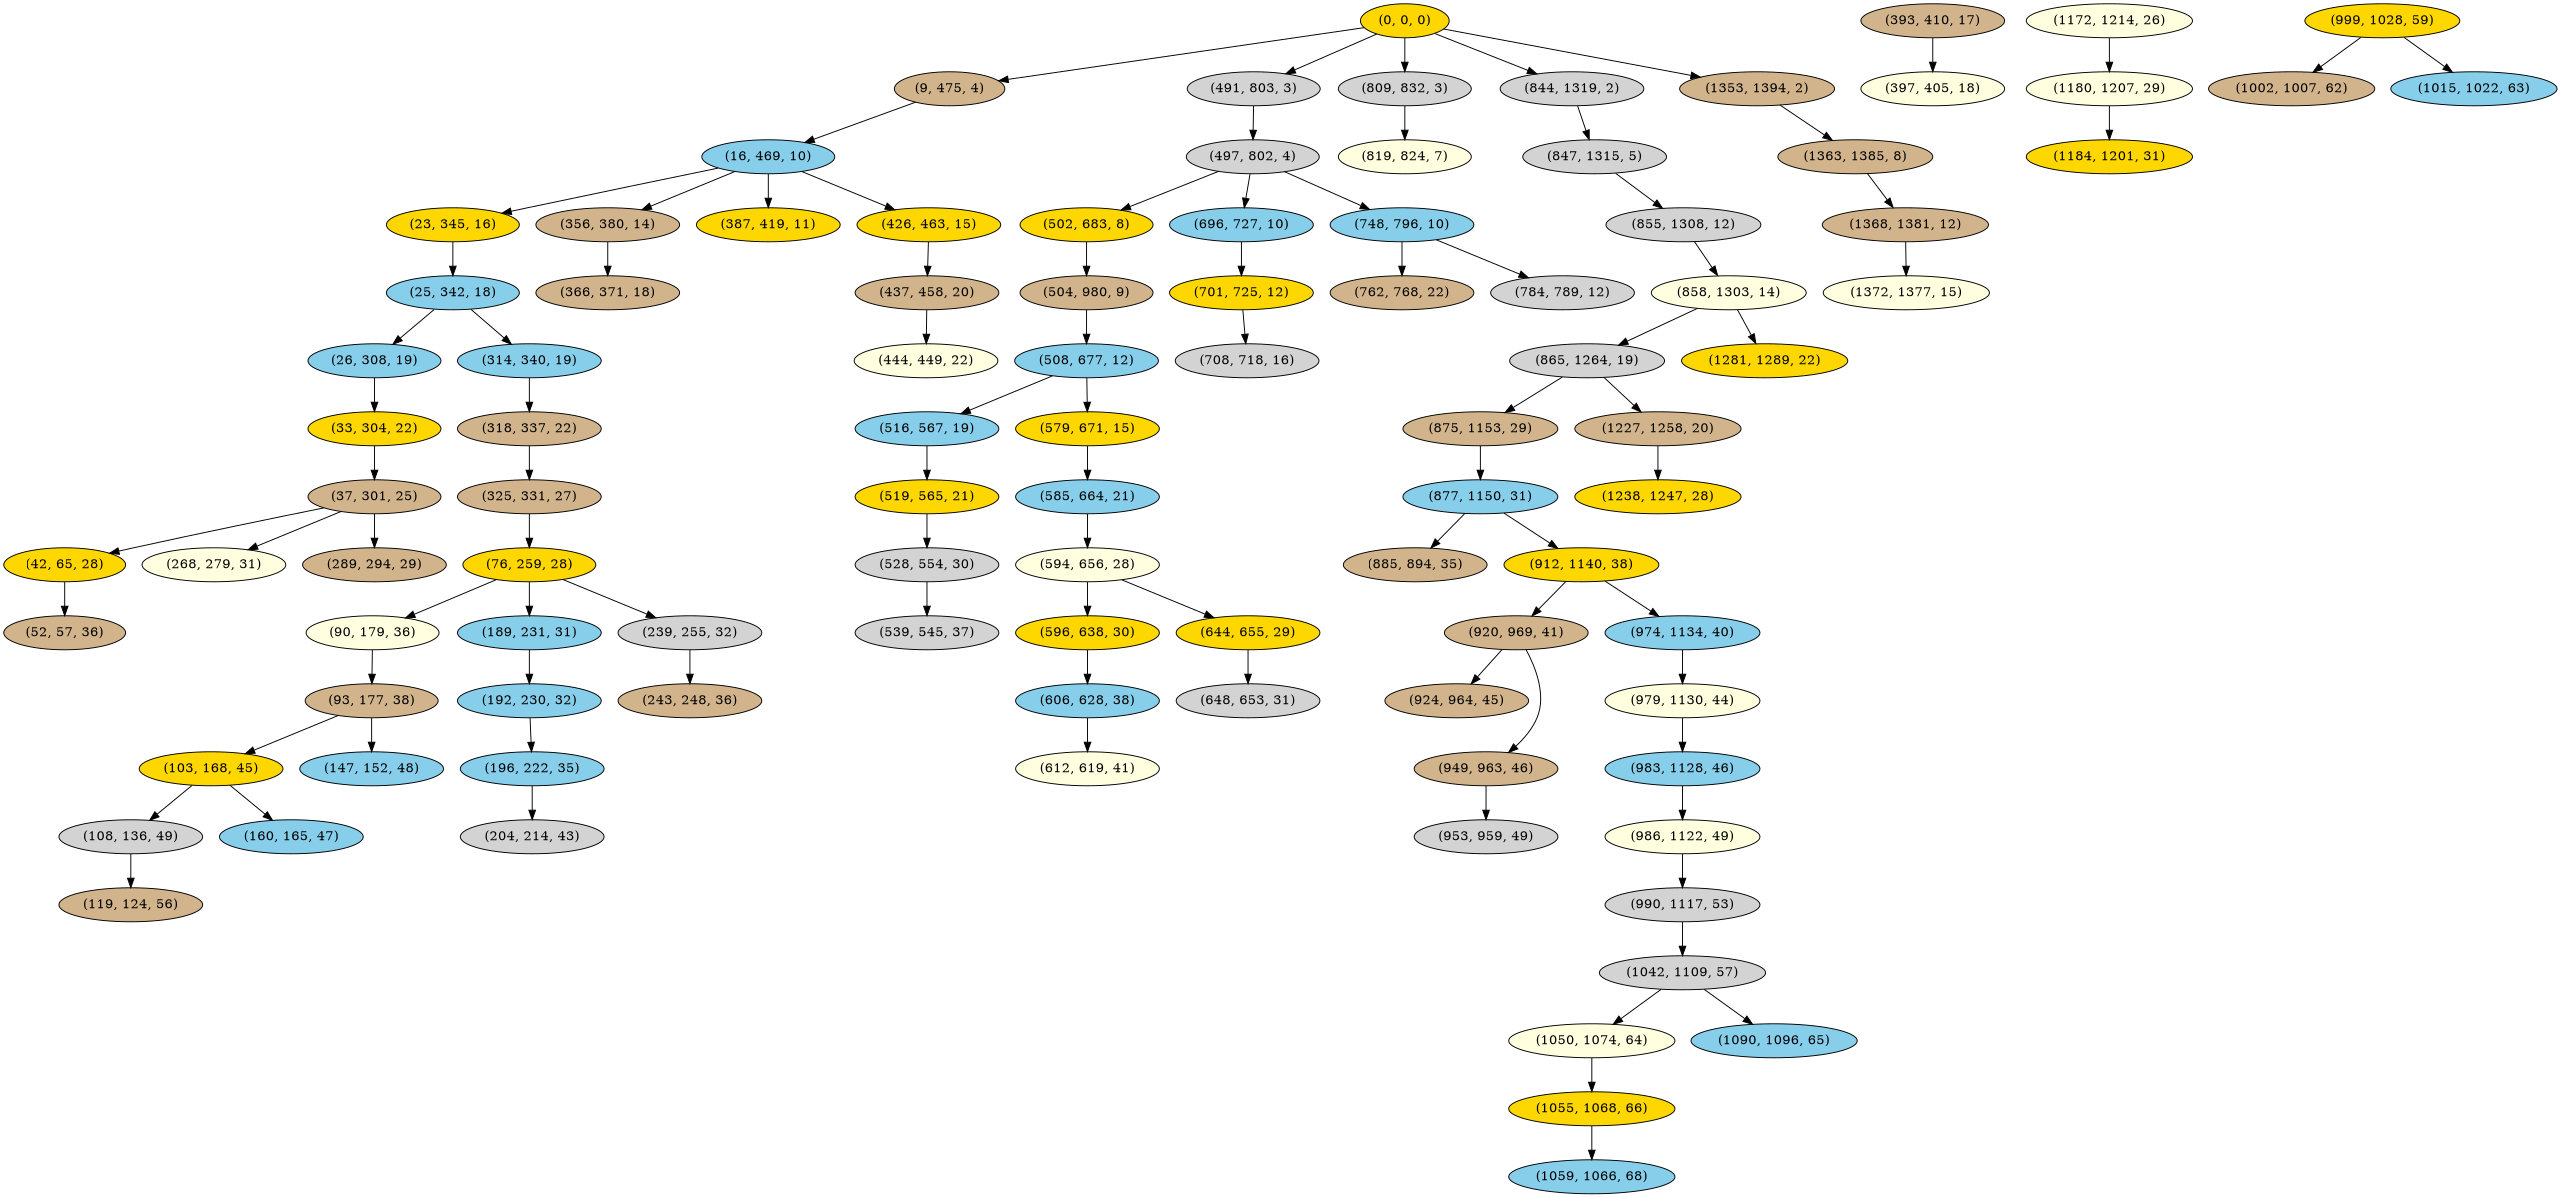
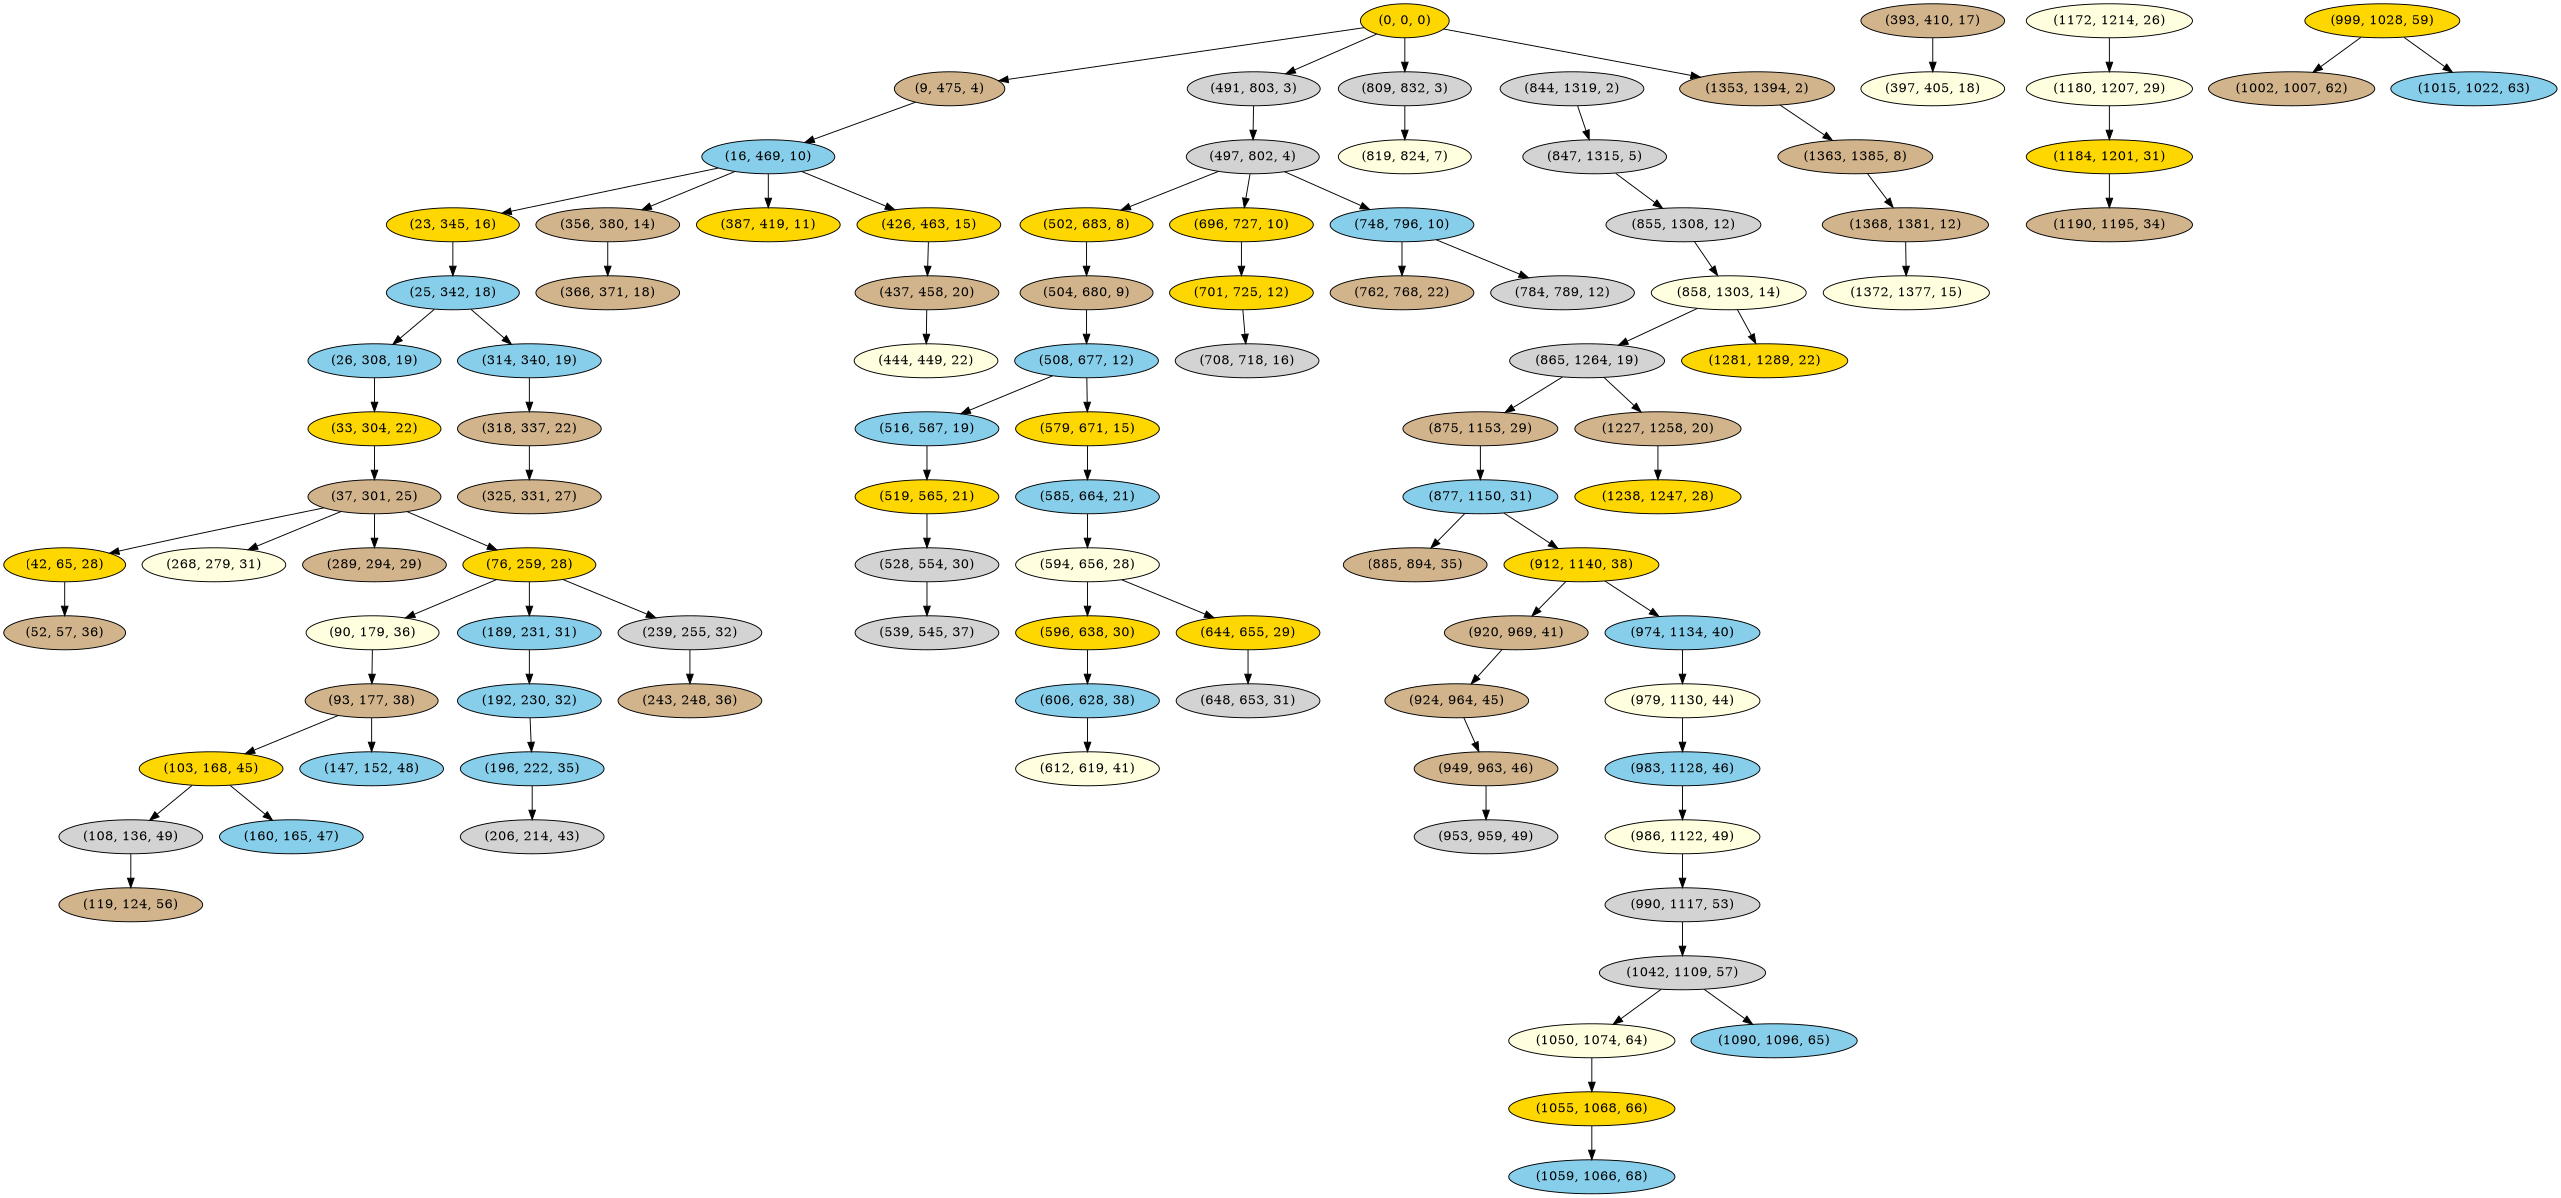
(1481, 52) -> none
(1241, 225) -> (1241, 225)
none -> (2109, 225)
(1087, 293) -> (1087, 293)
(529, 526) -> (448, 529)
(1541, 701) -> (1469, 730)
(532, 837) -> (532, 837)
